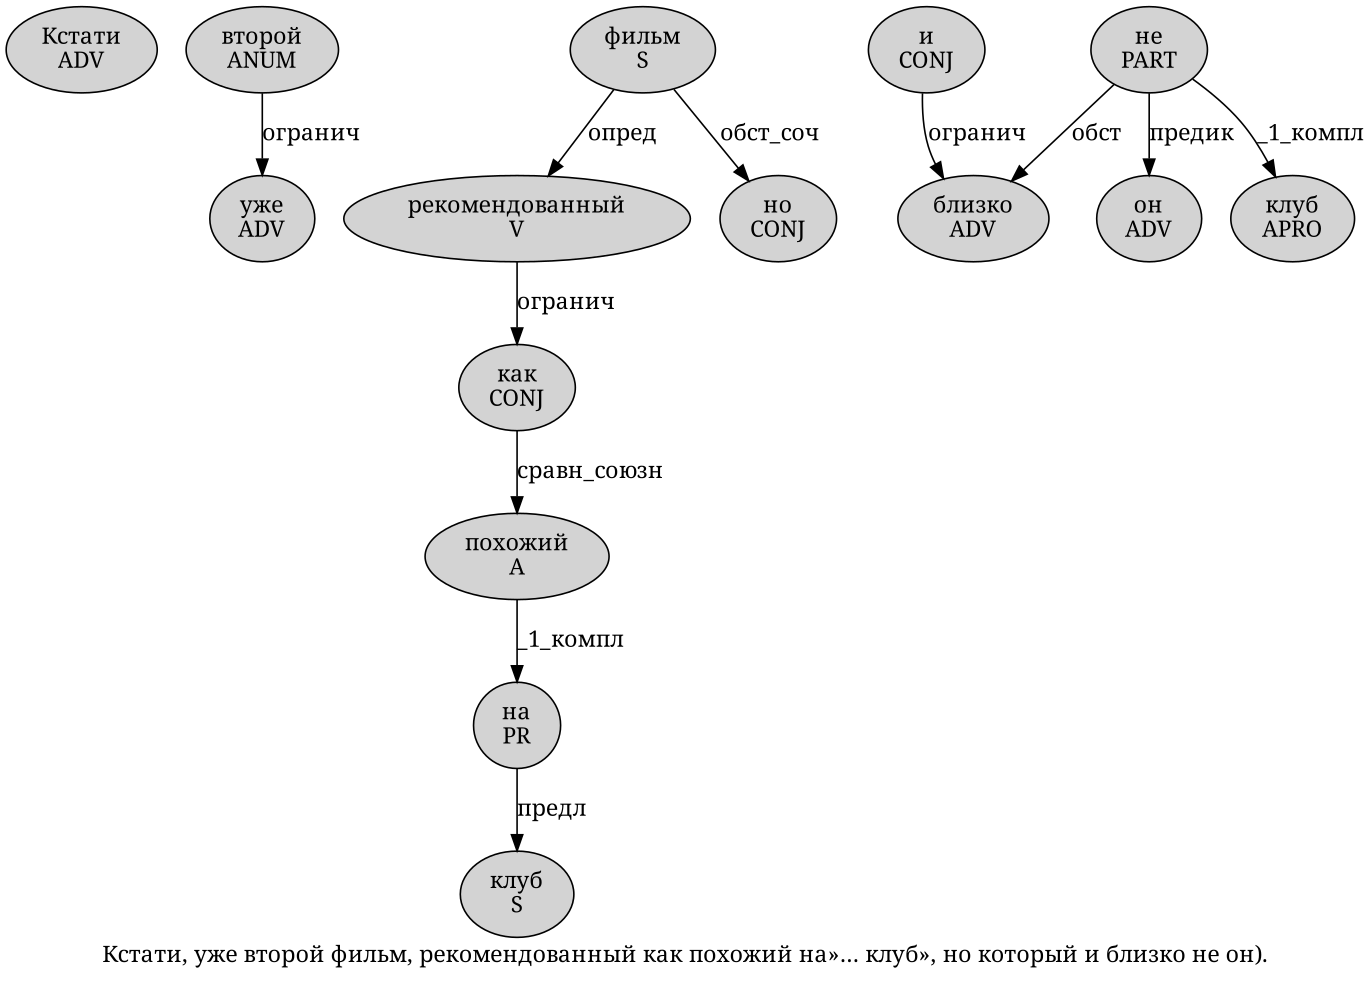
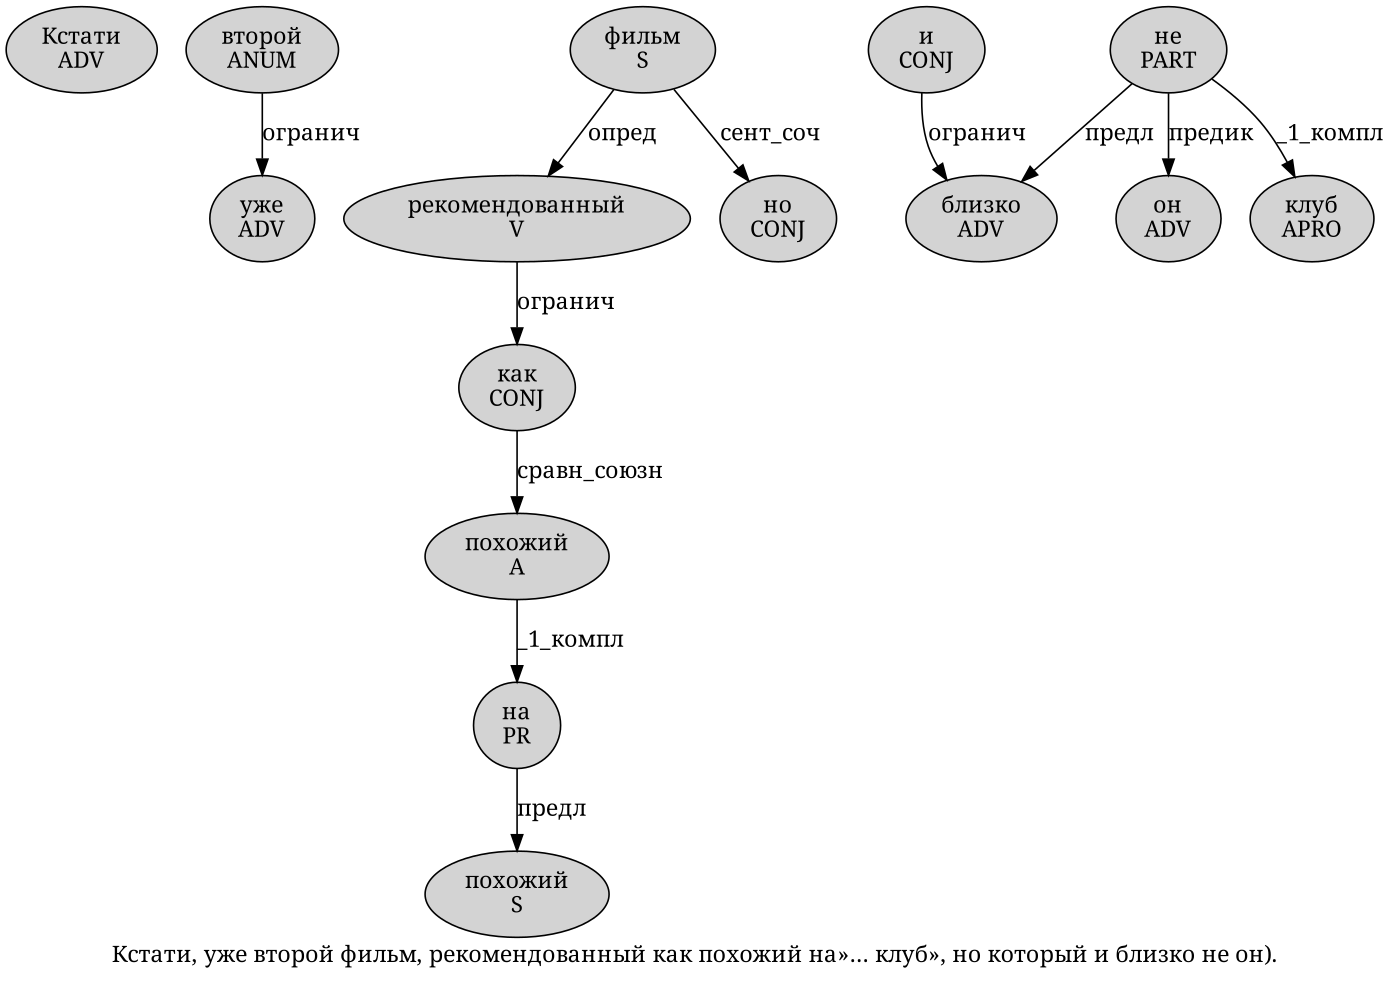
(770, 134) -> (771, 134)
(1097, 134) -> (1119, 134)
(517, 894) -> (517, 894)
